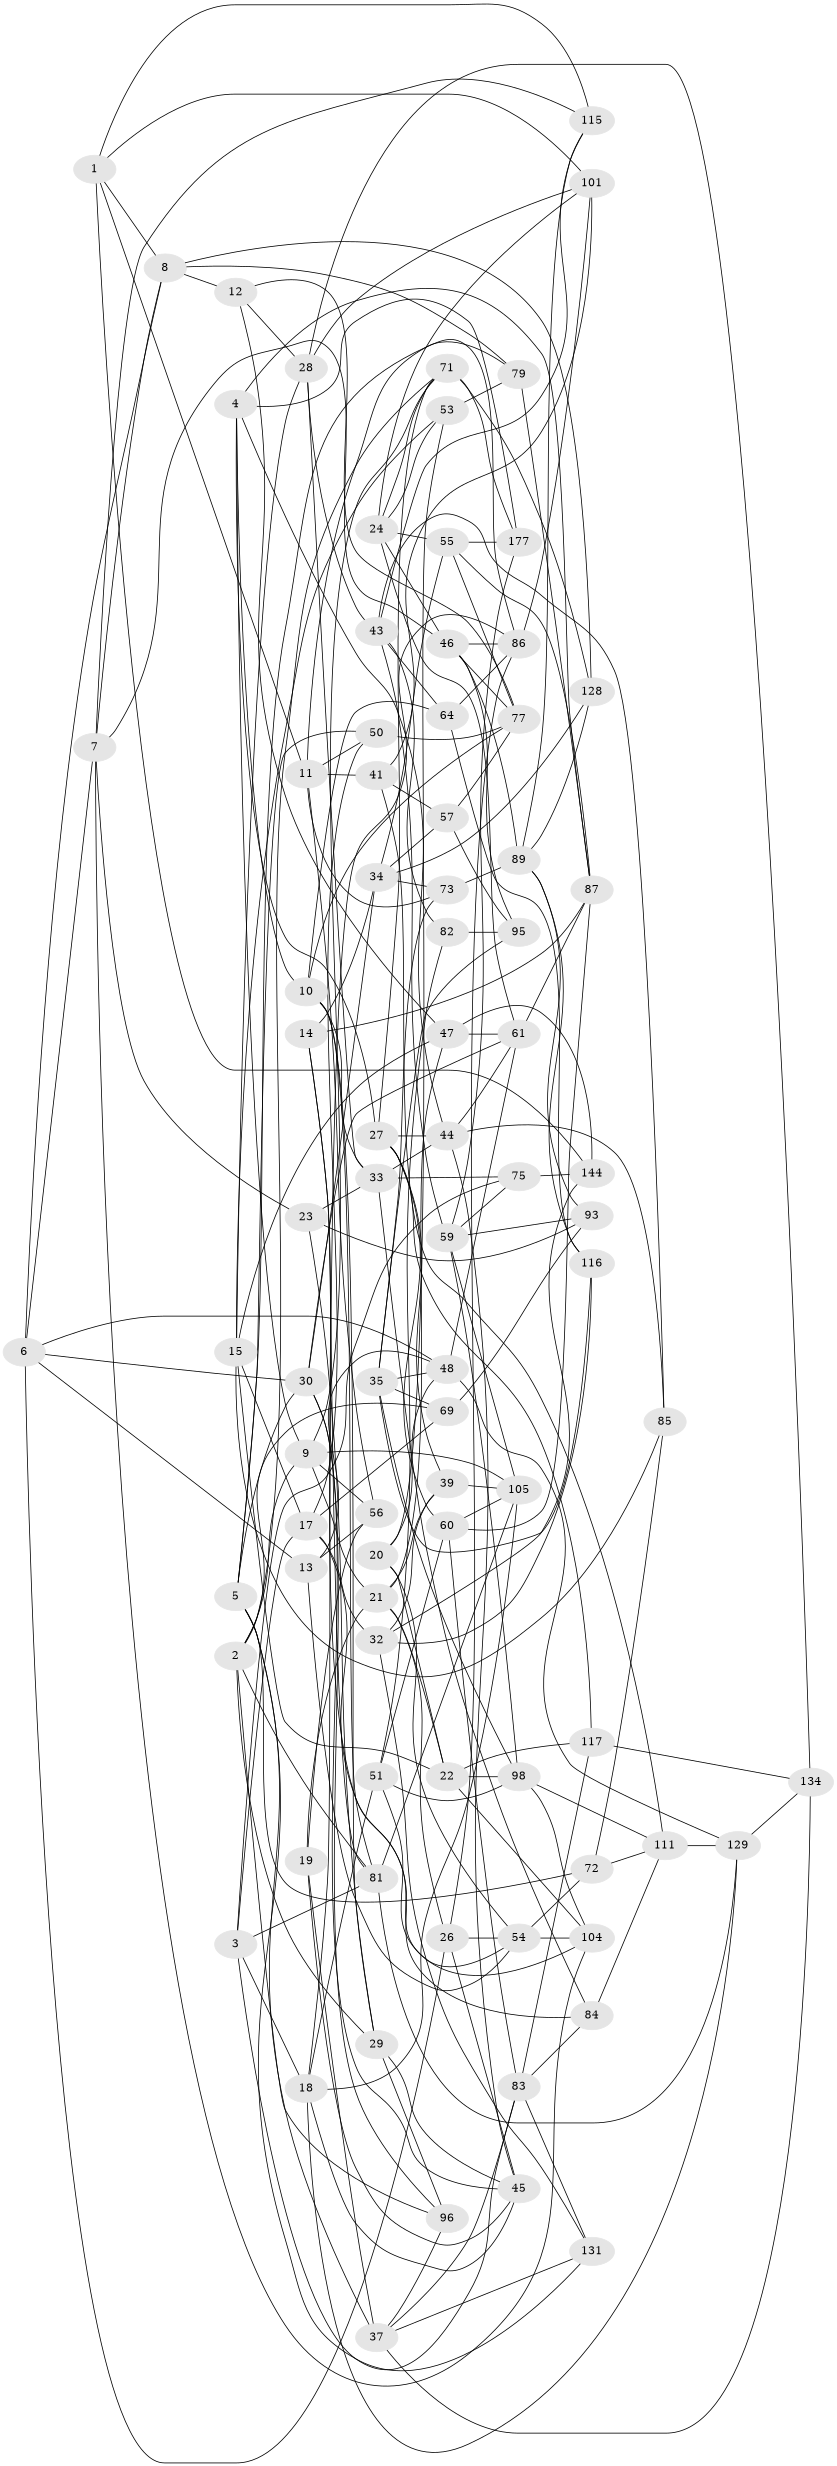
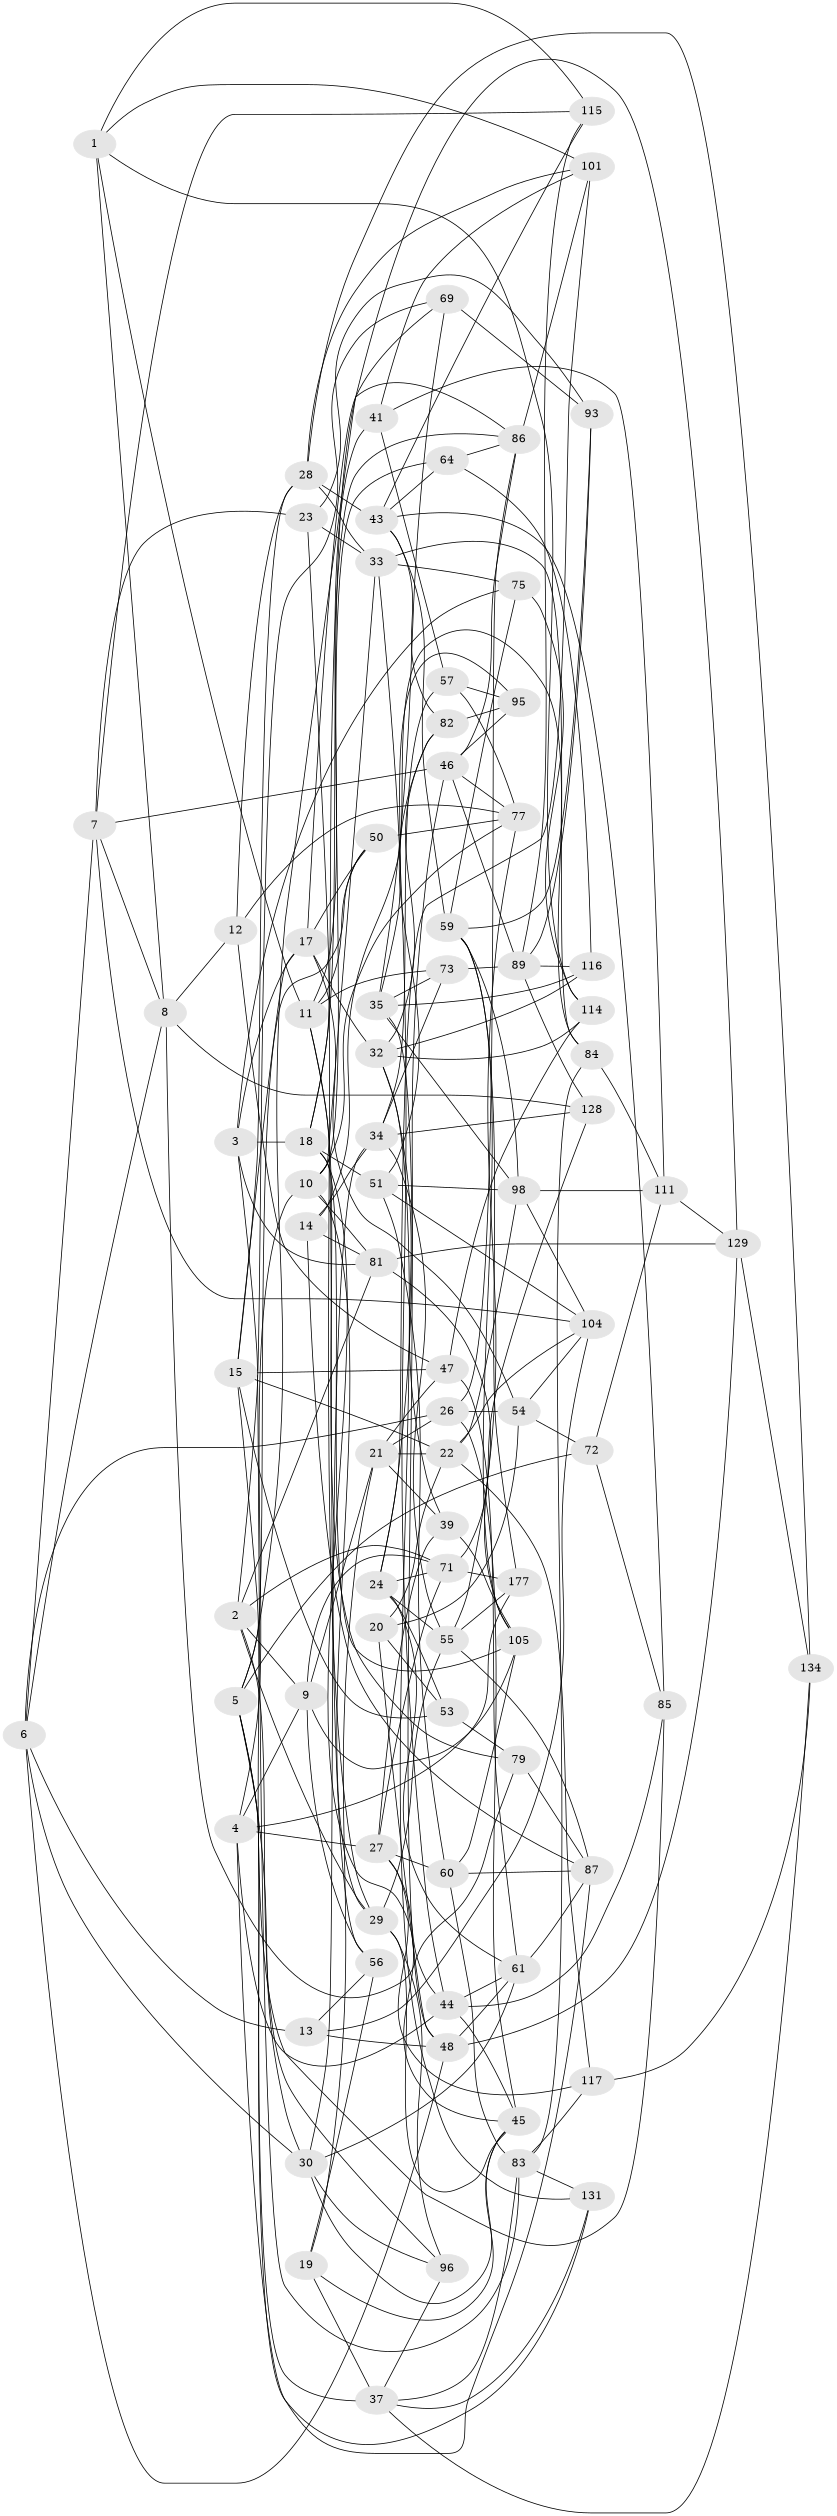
none -> (412, 904)
(592, 1174) -> (592, 1010)
none -> (412, 1781)
(341, 1847) -> (553, 1733)
